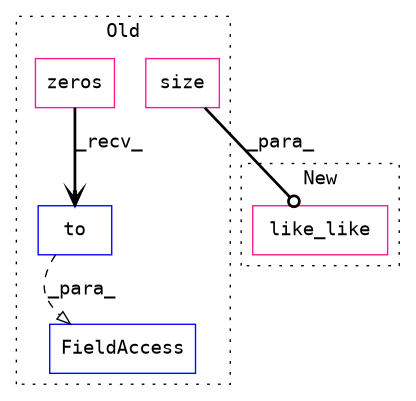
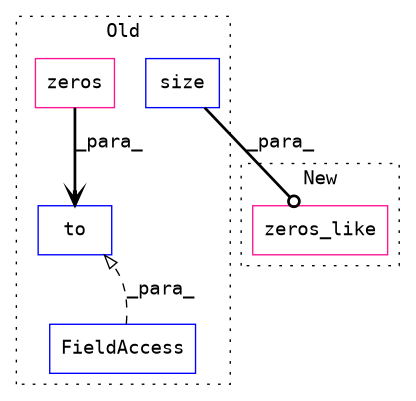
(183, 83) -> (183, 83)
(109, 142) -> (109, 142)
(320, 230) -> (320, 230)
(44, 286) -> (125, 294)
